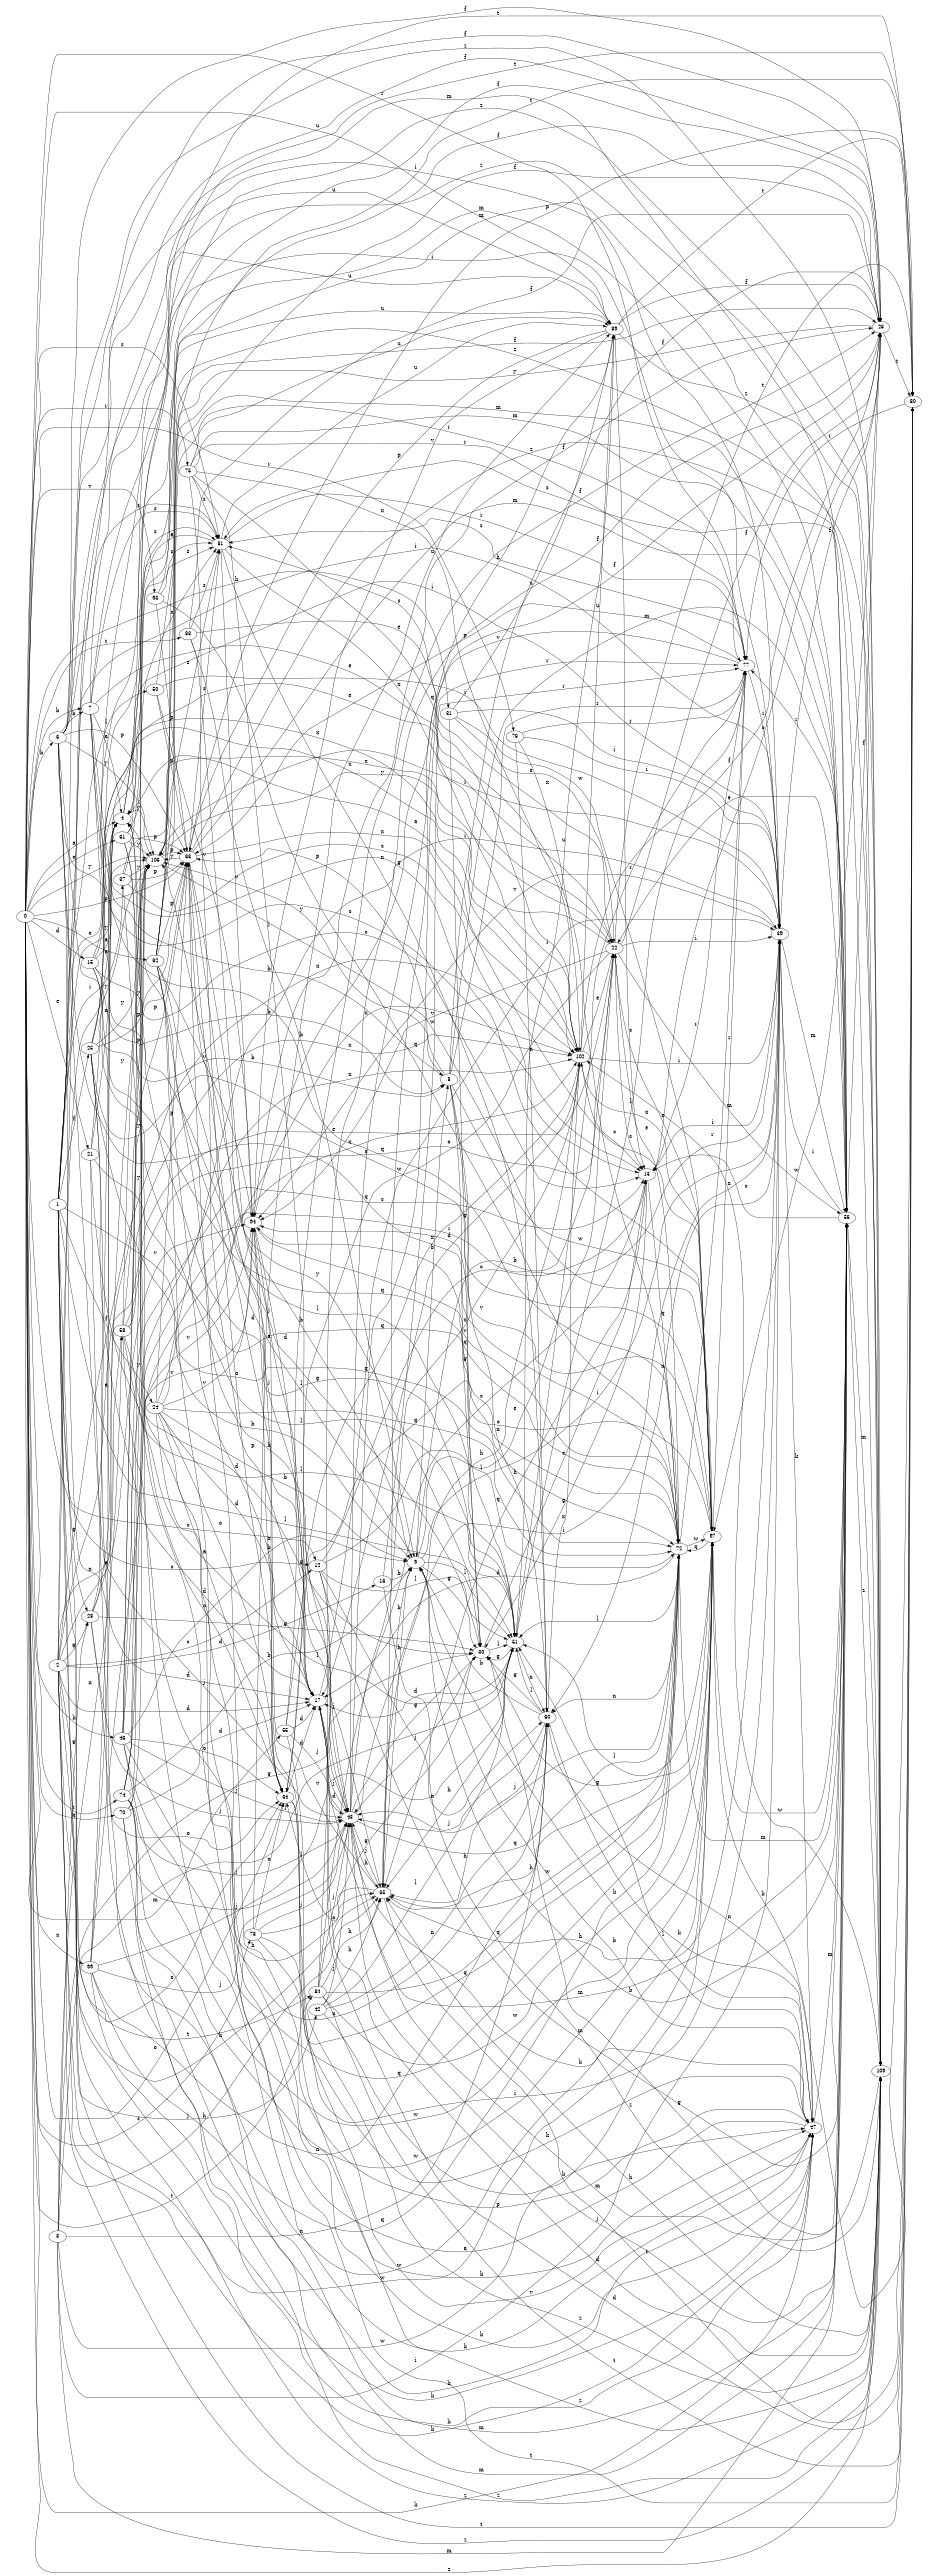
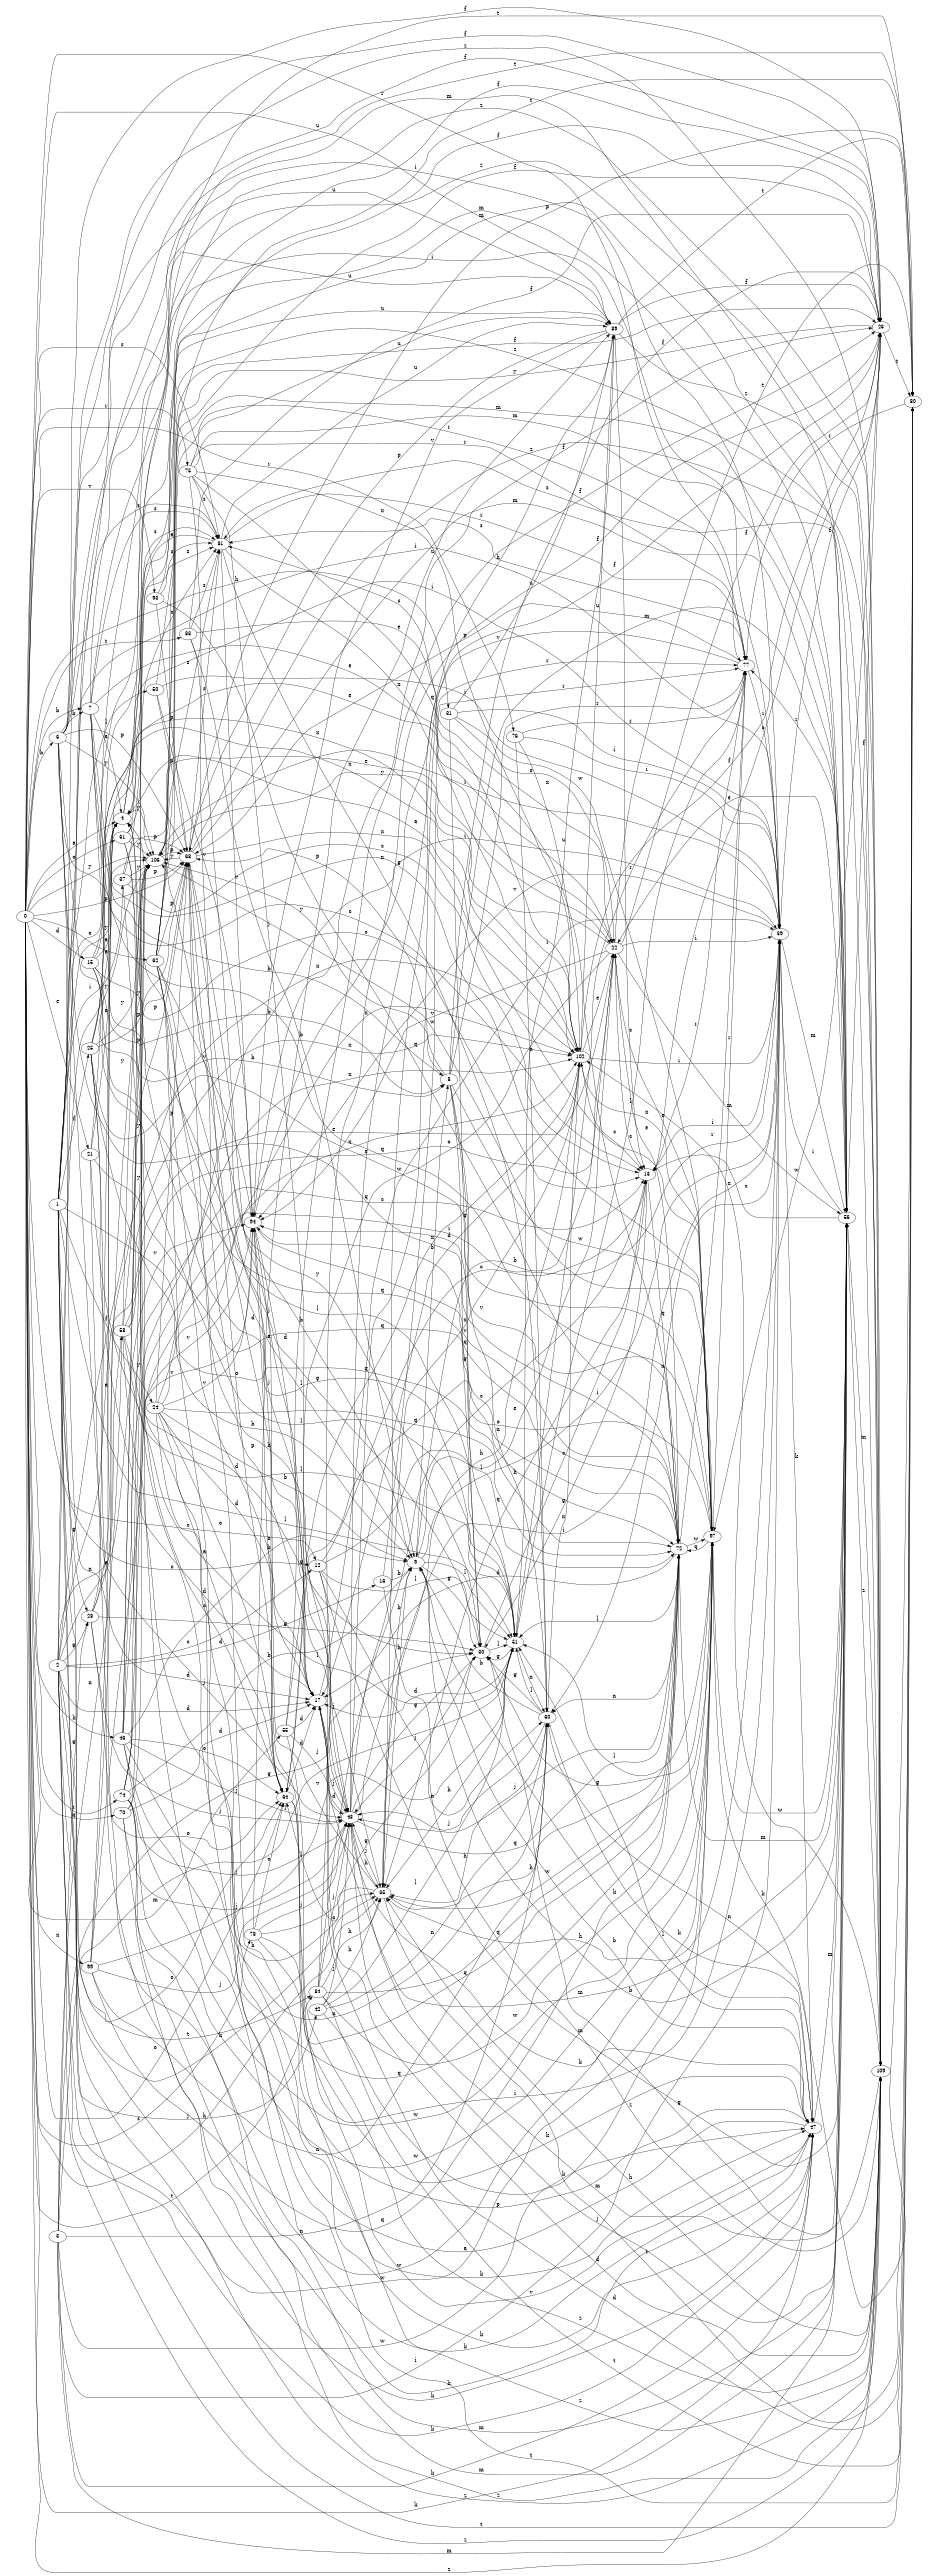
(399, 2419) -> (413, 2483)
